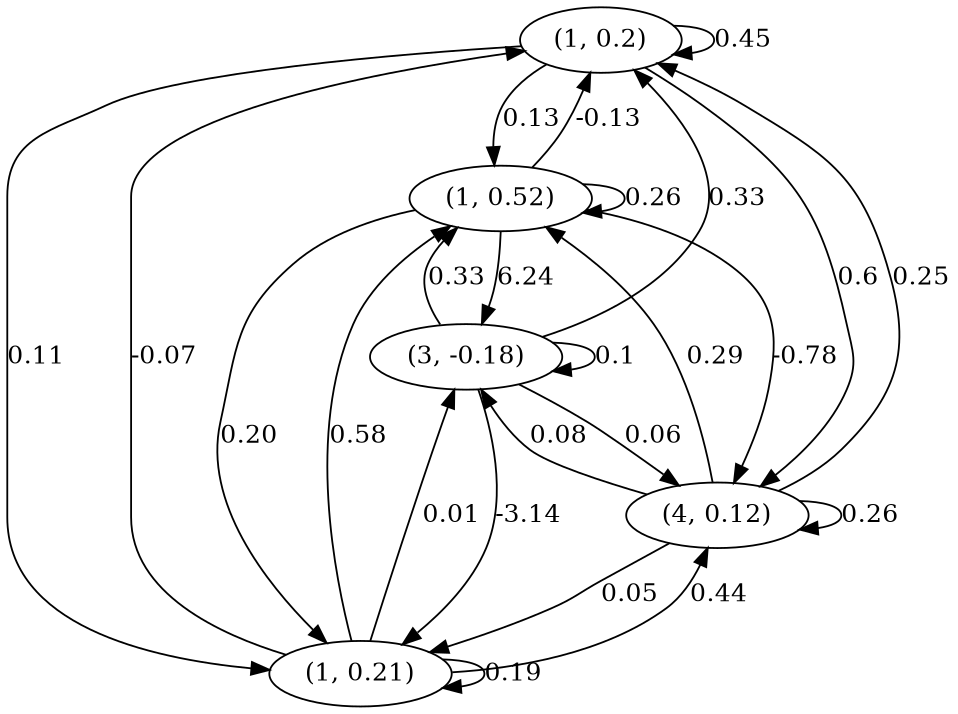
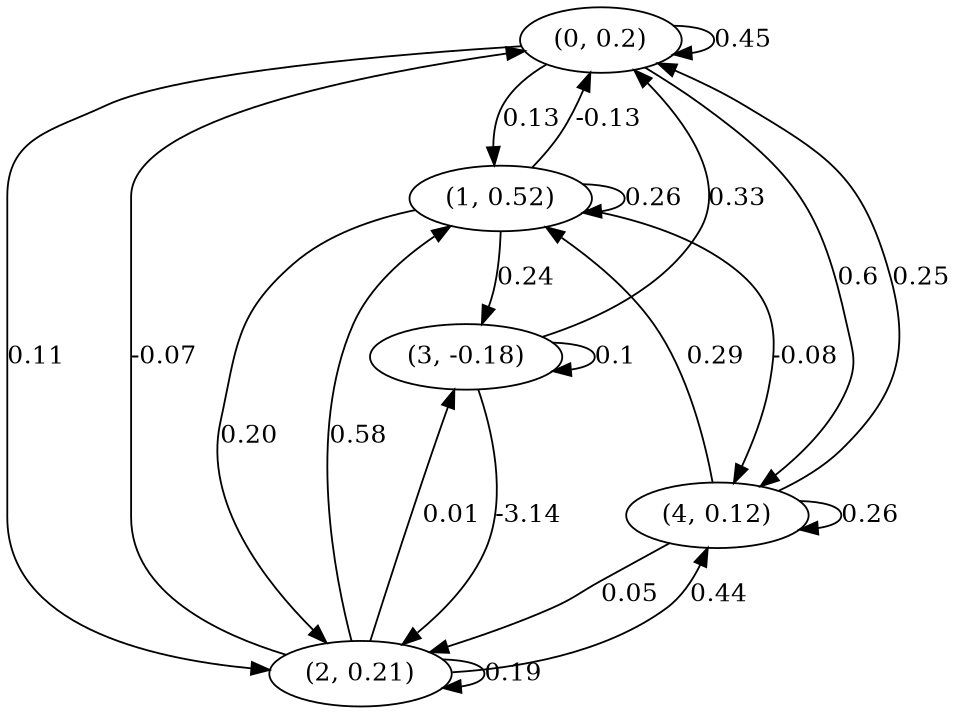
(601, 40) -> (601, 40)
(526, 278) -> (526, 278)
(424, 281) -> none
(806, 357) -> (806, 357)
(594, 426) -> none
(559, 465) -> none
(361, 674) -> (361, 674)
